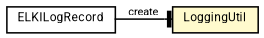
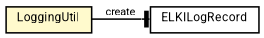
(140, 19) -> (117, 19)
